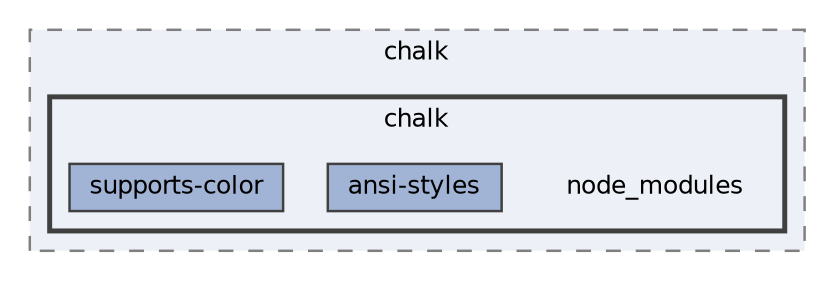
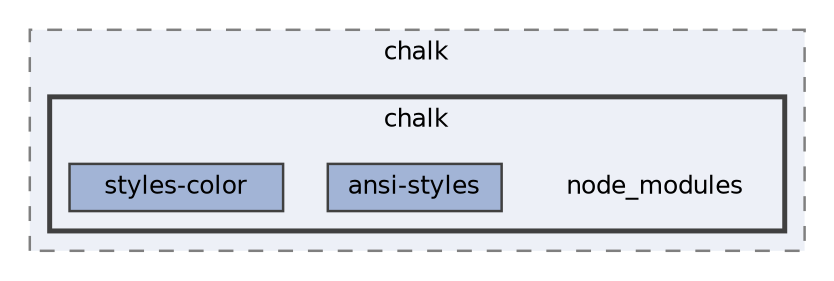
(176, 187) -> (176, 187)
